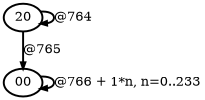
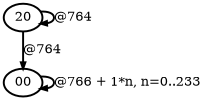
(42, 50) -> (42, 50)
